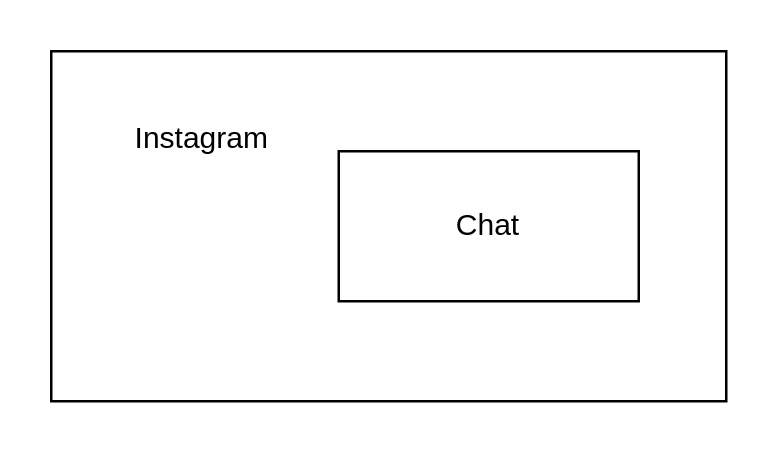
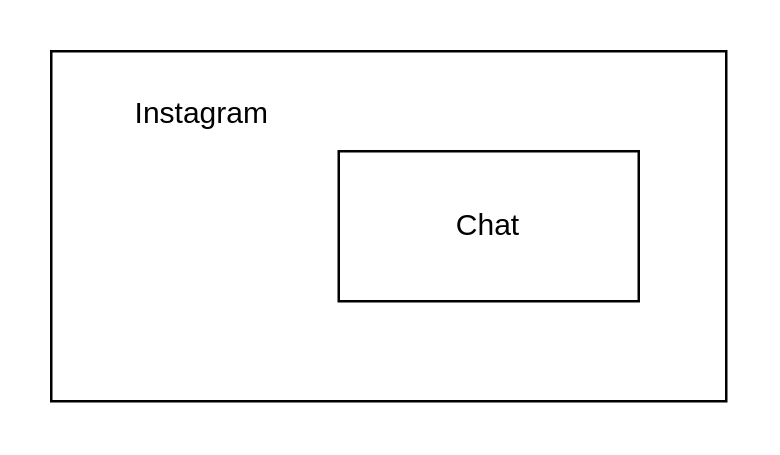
(201, 139) -> (201, 114)
